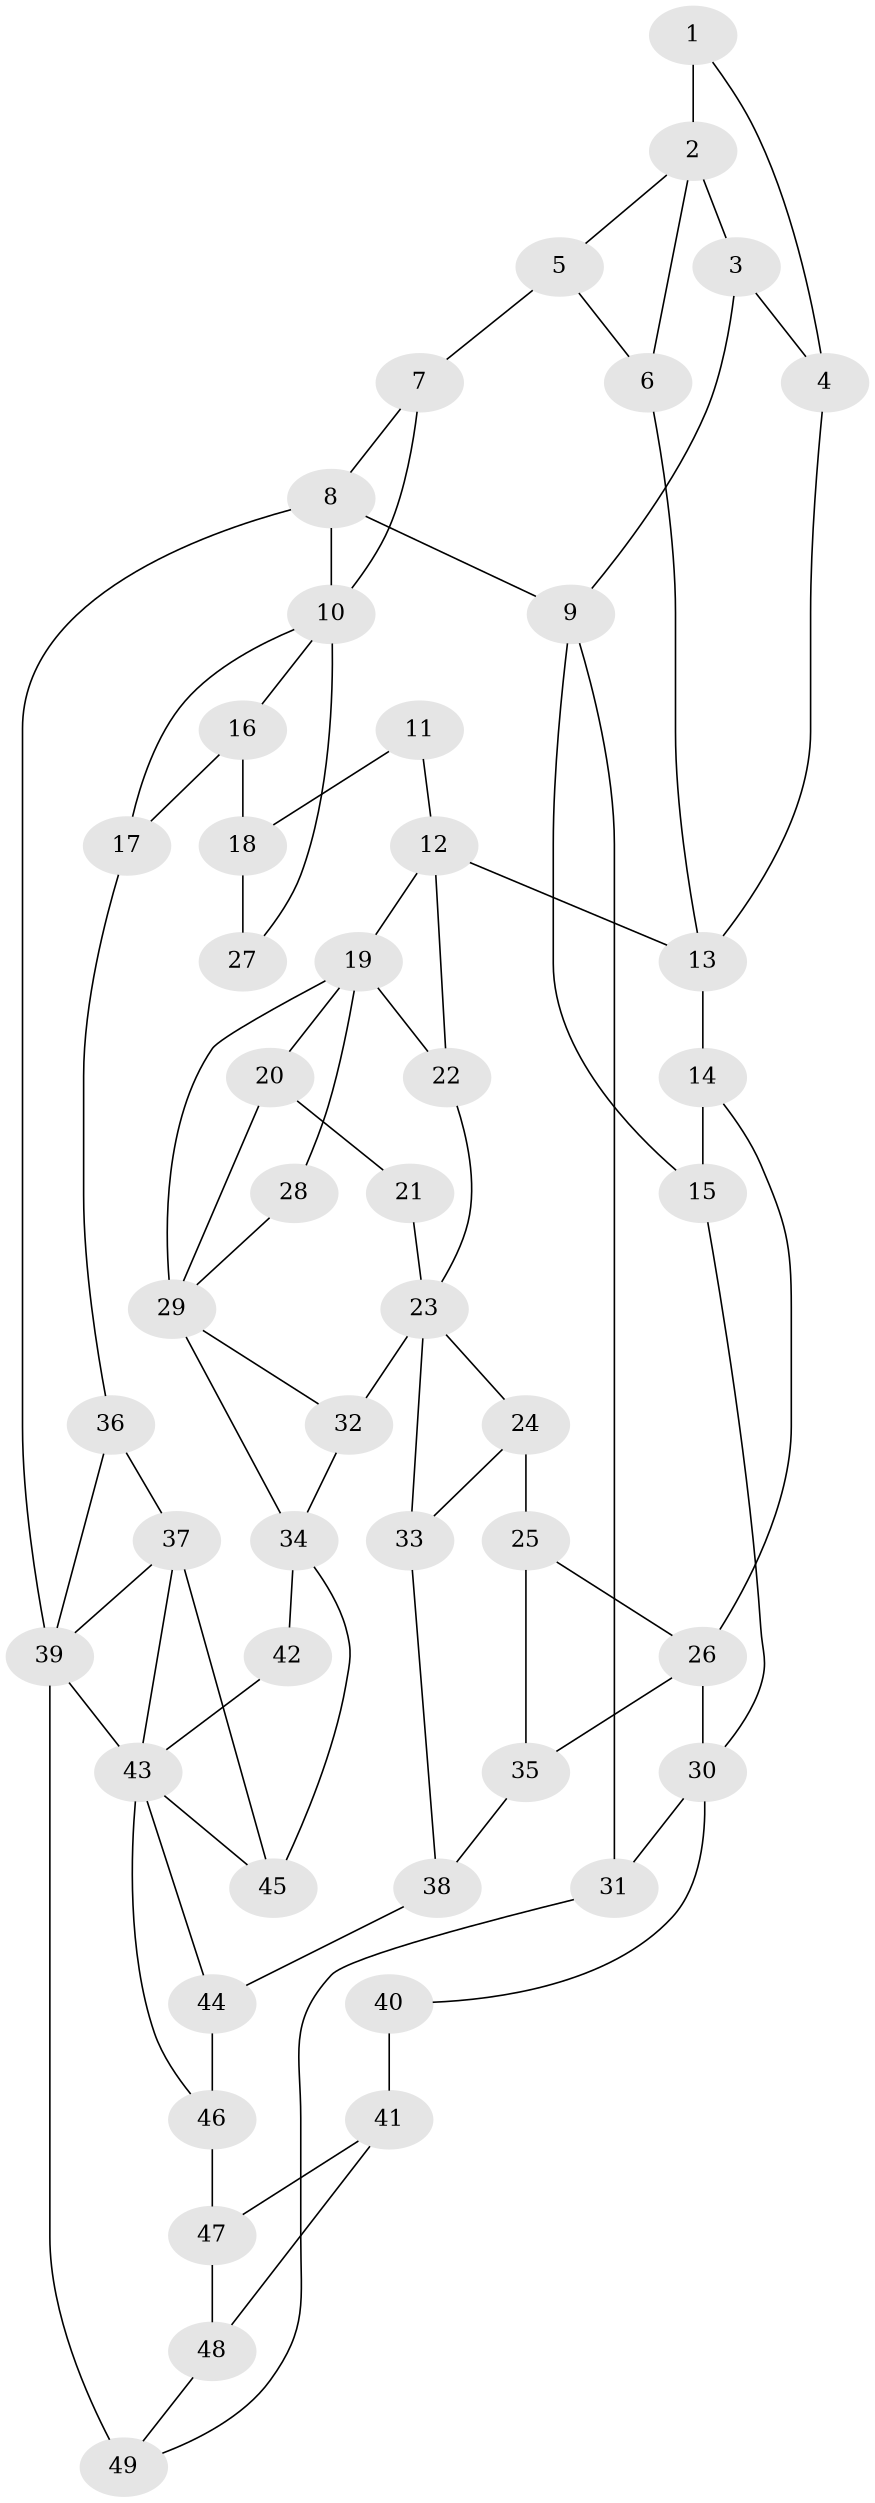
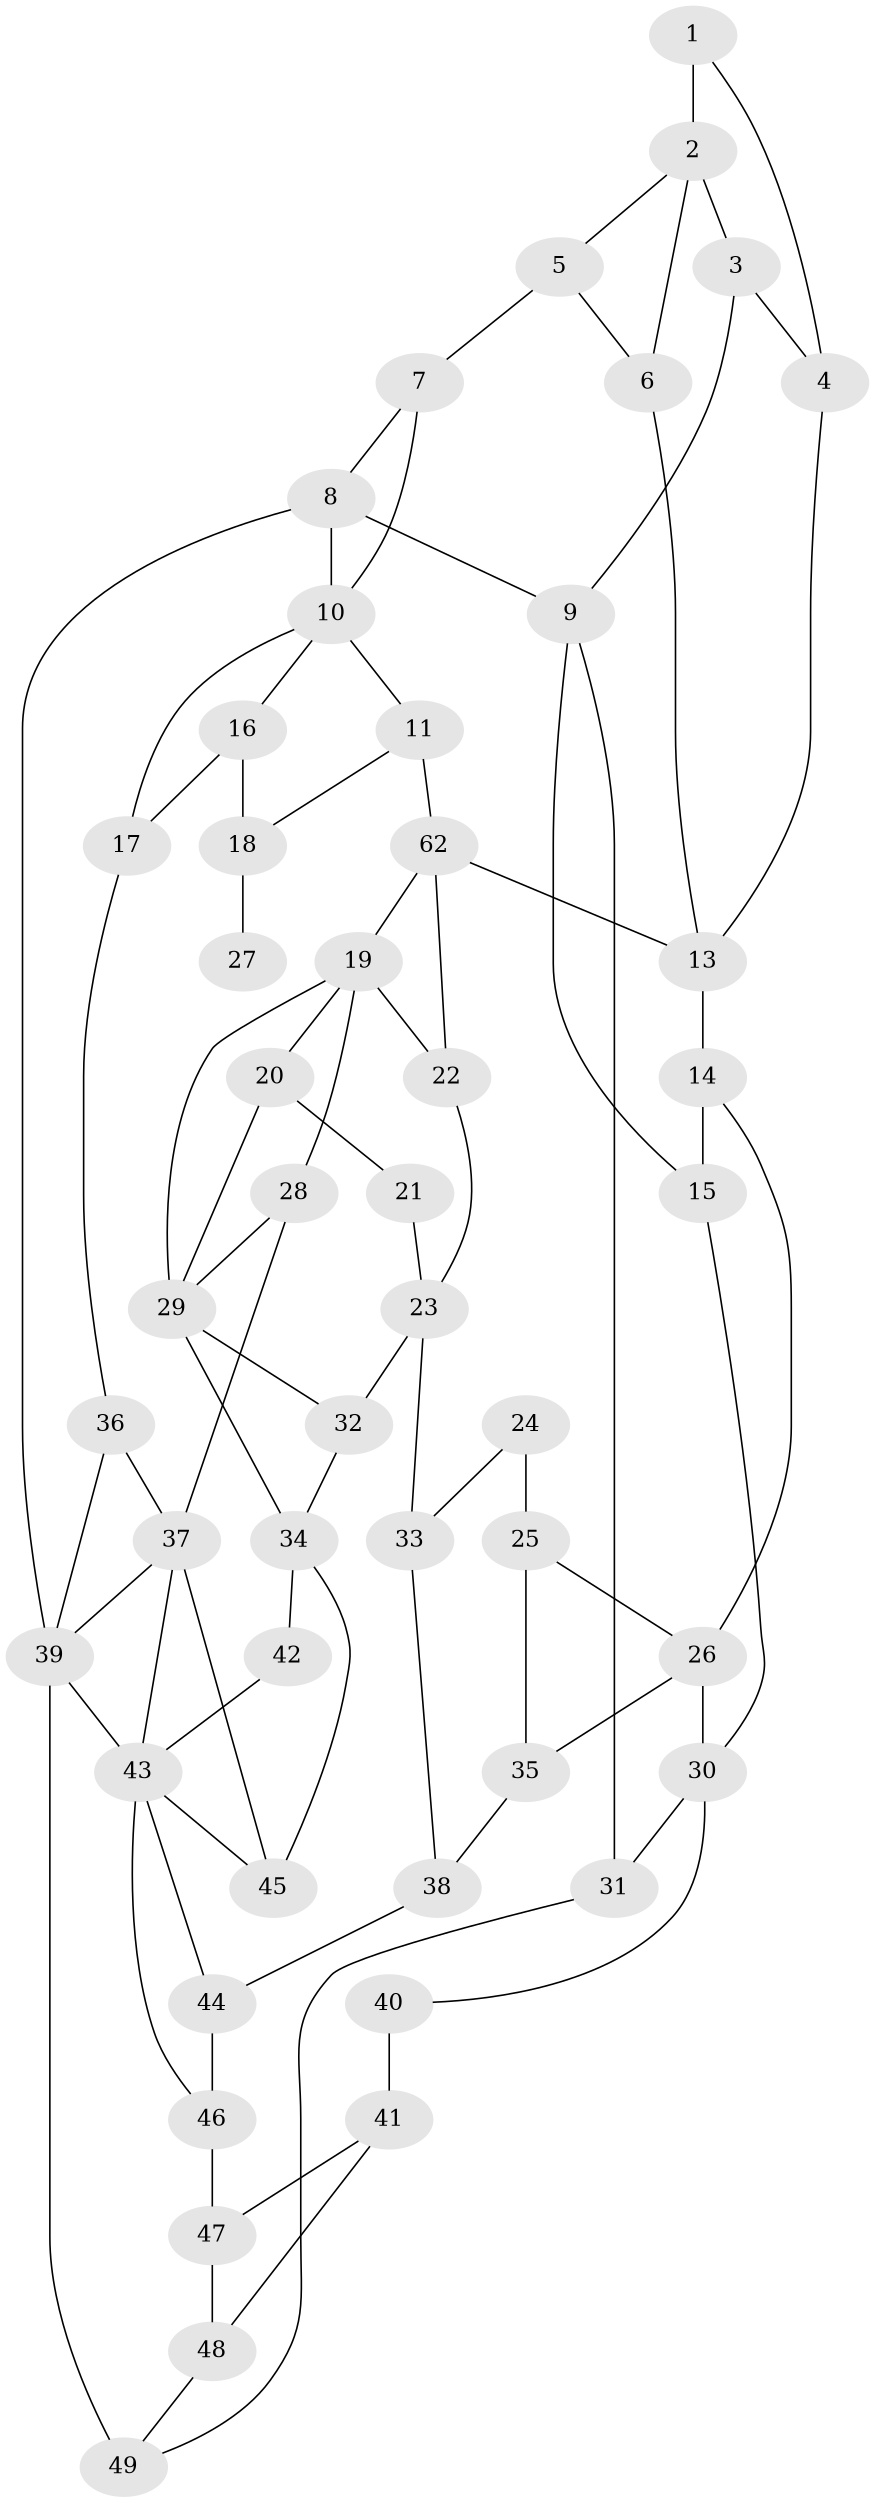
(324, 781) -> (376, 672)
(434, 846) -> (434, 846)
none -> (236, 1367)
(475, 1367) -> none
